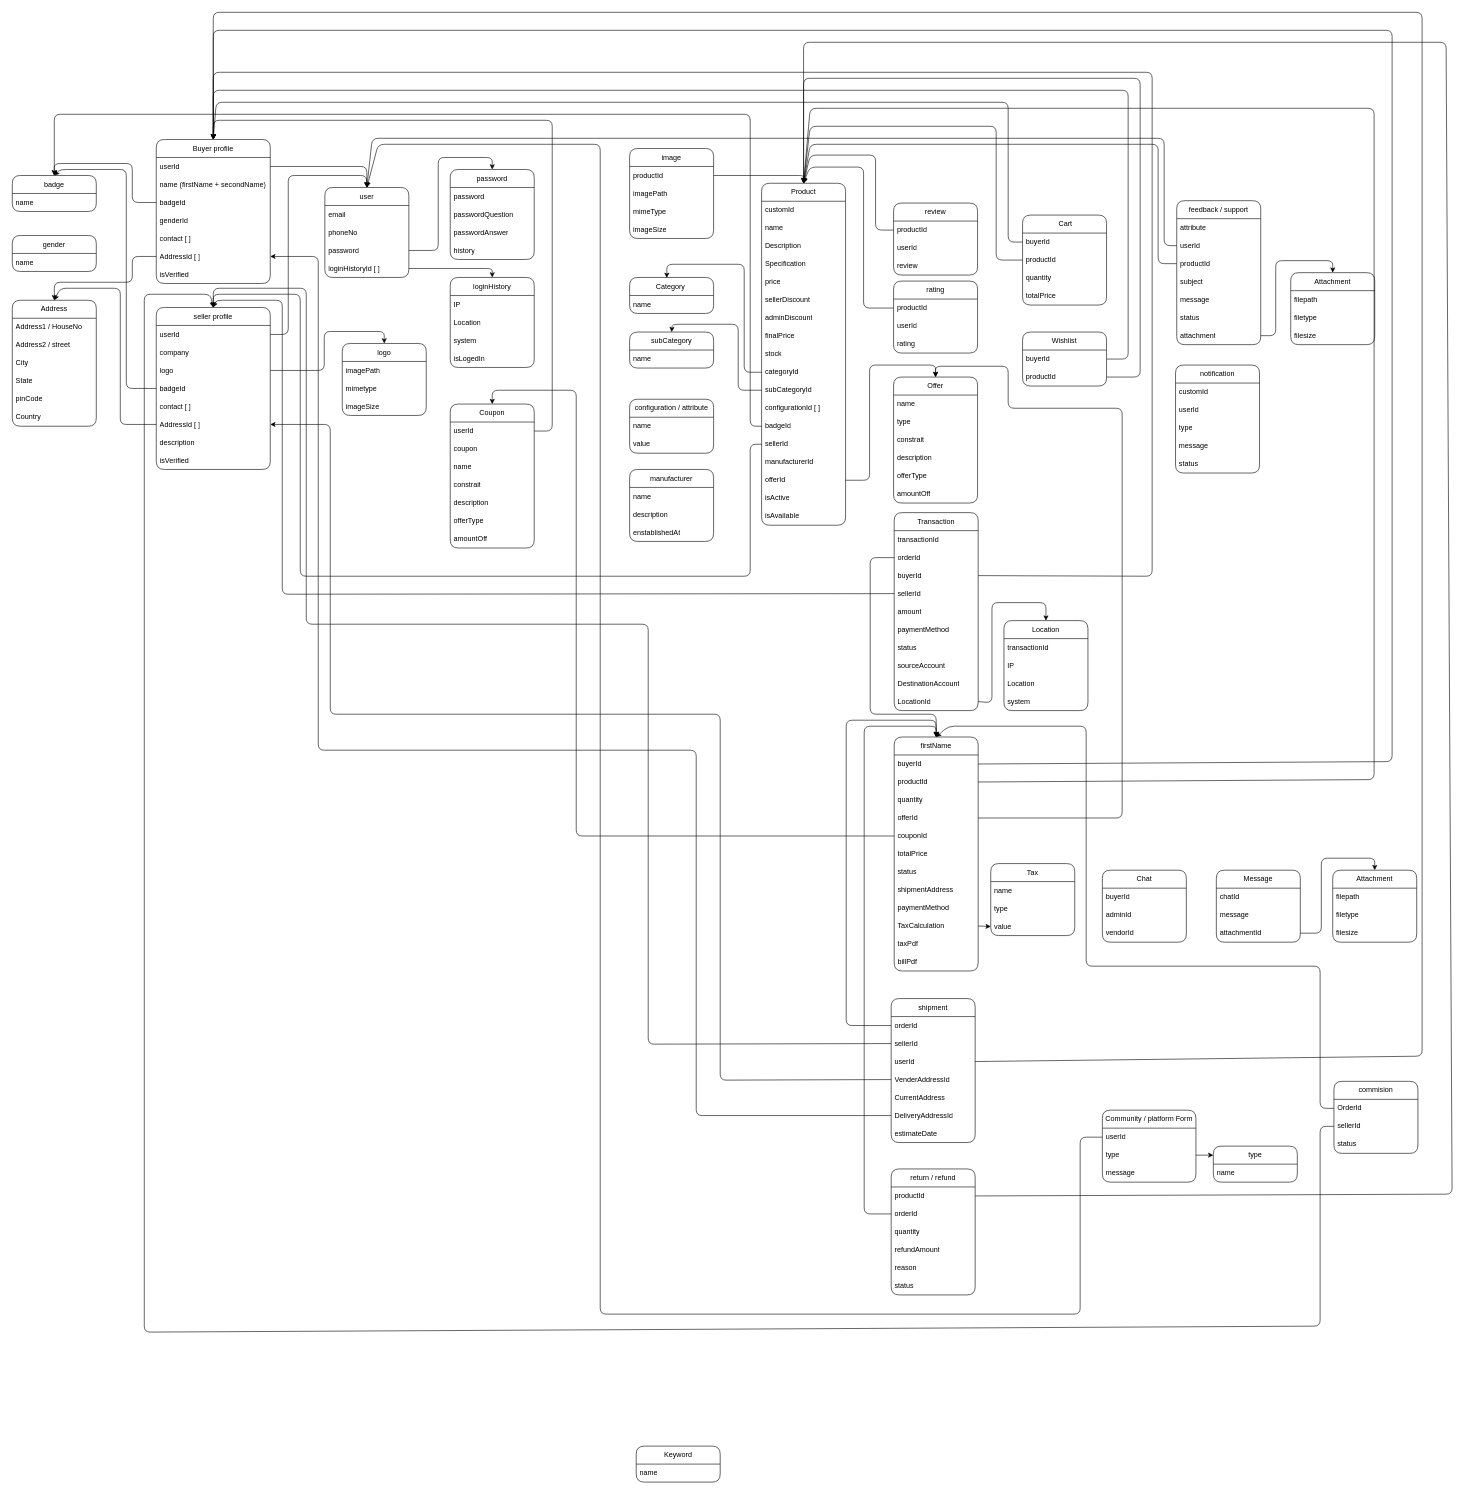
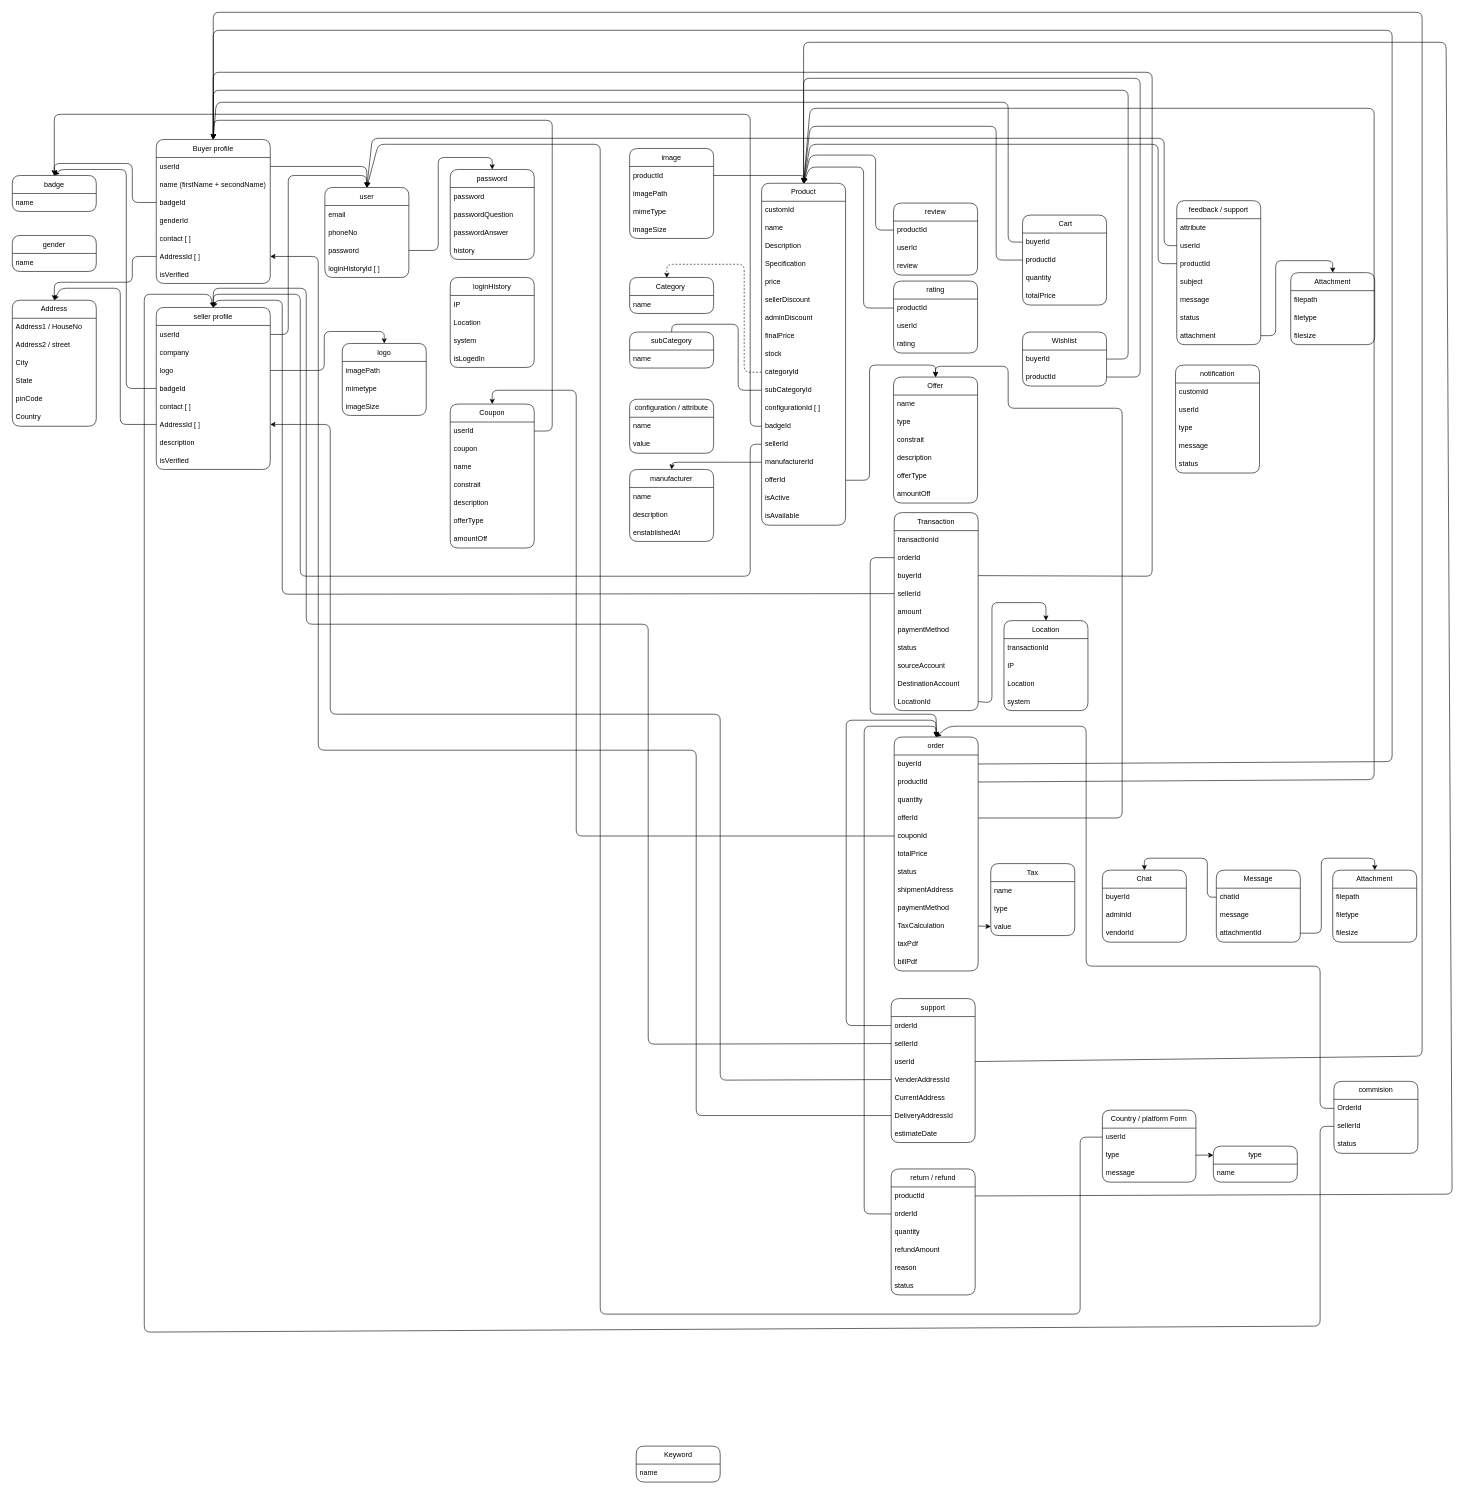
(454, 269) -> none
(744, 283) -> (744, 283)
(673, 325) -> (672, 327)
none -> (674, 463)
(936, 746) -> (936, 746)
none -> (1145, 860)
(933, 1008) -> (933, 1008)
(1149, 1119) -> (1149, 1119)
